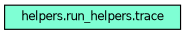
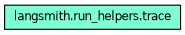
(93, 17) -> (93, 17)
